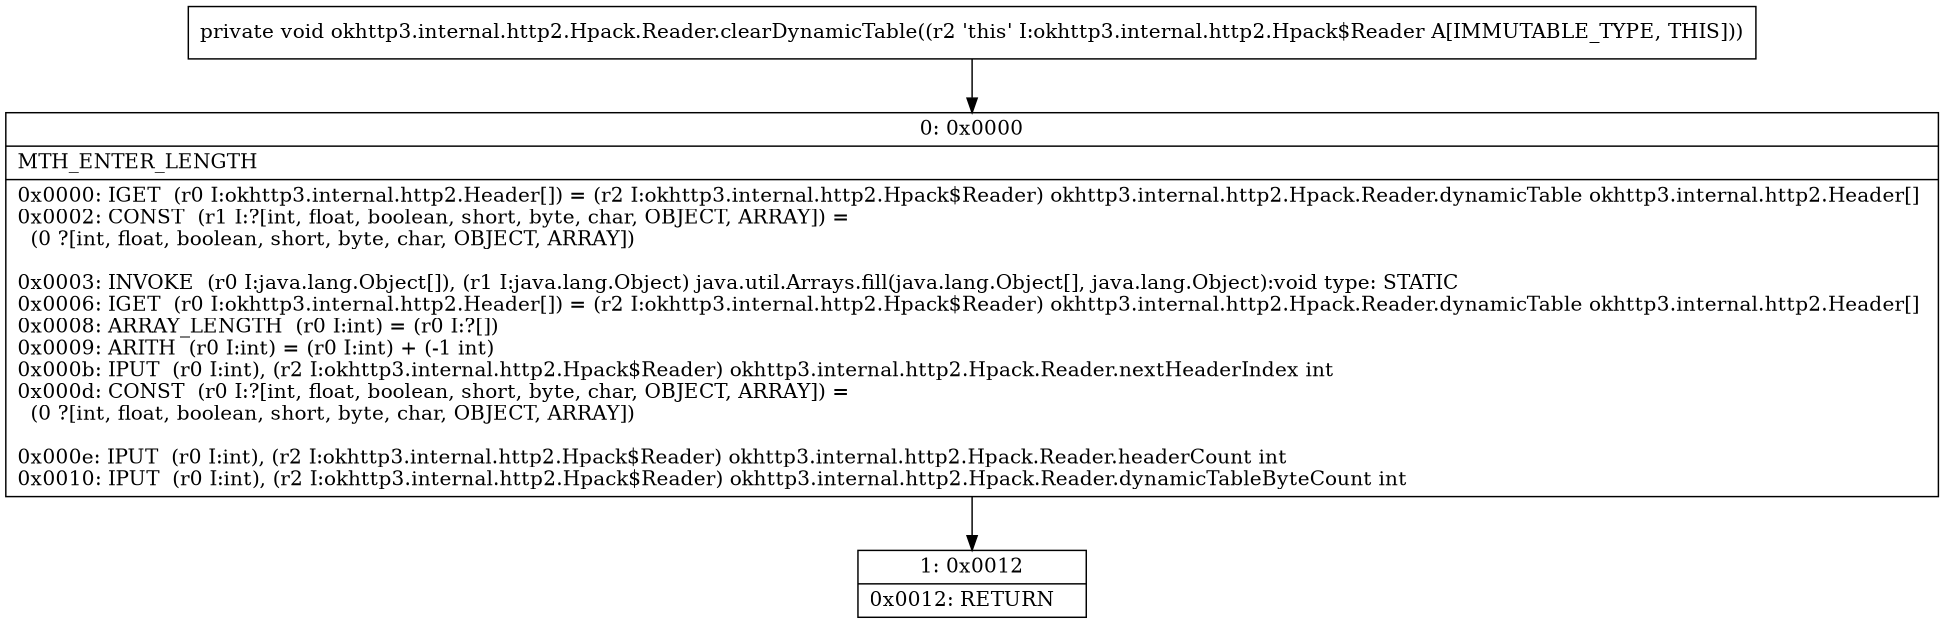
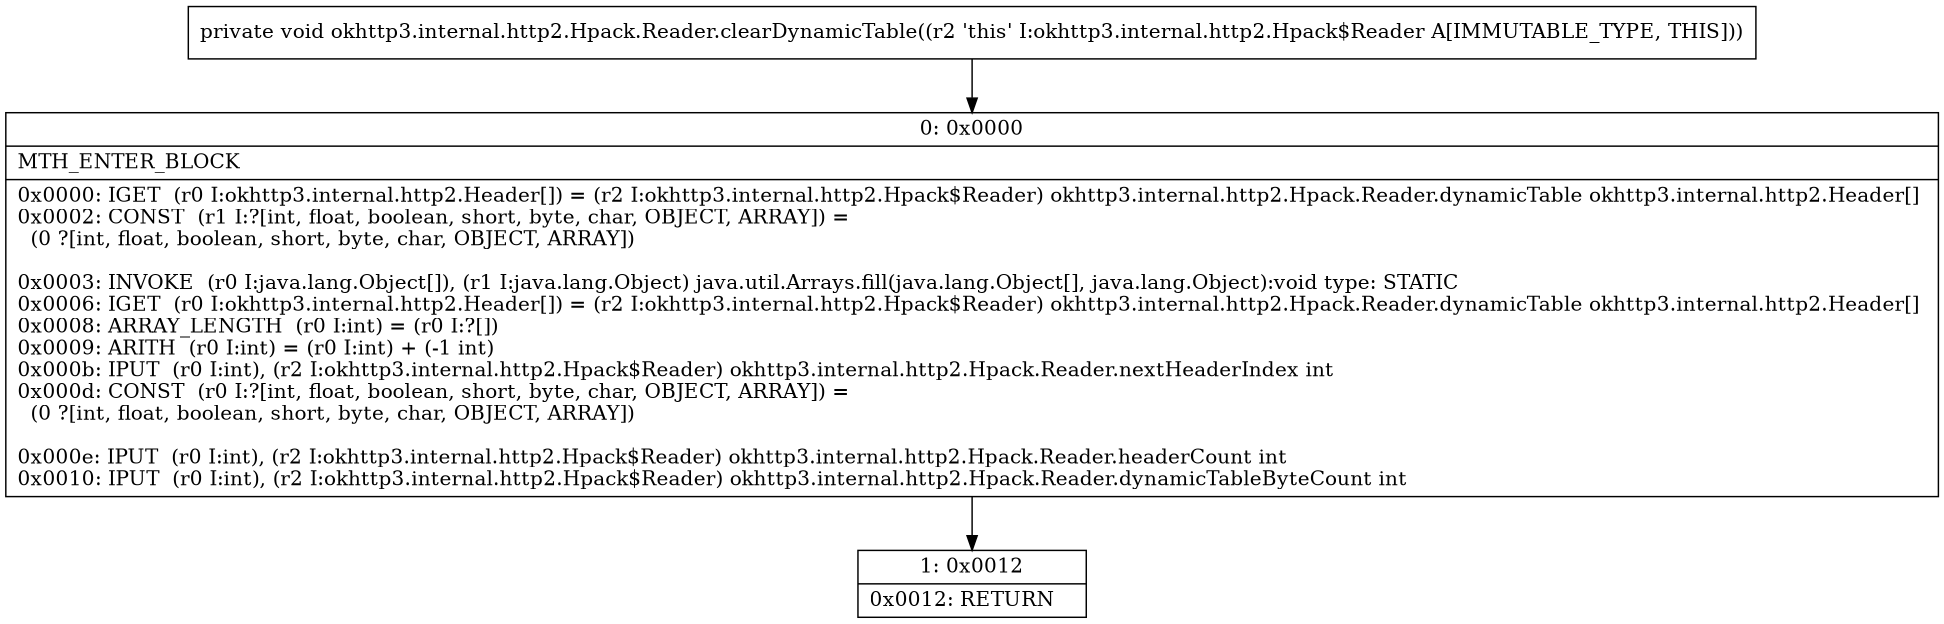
(138, 162) -> (129, 162)
